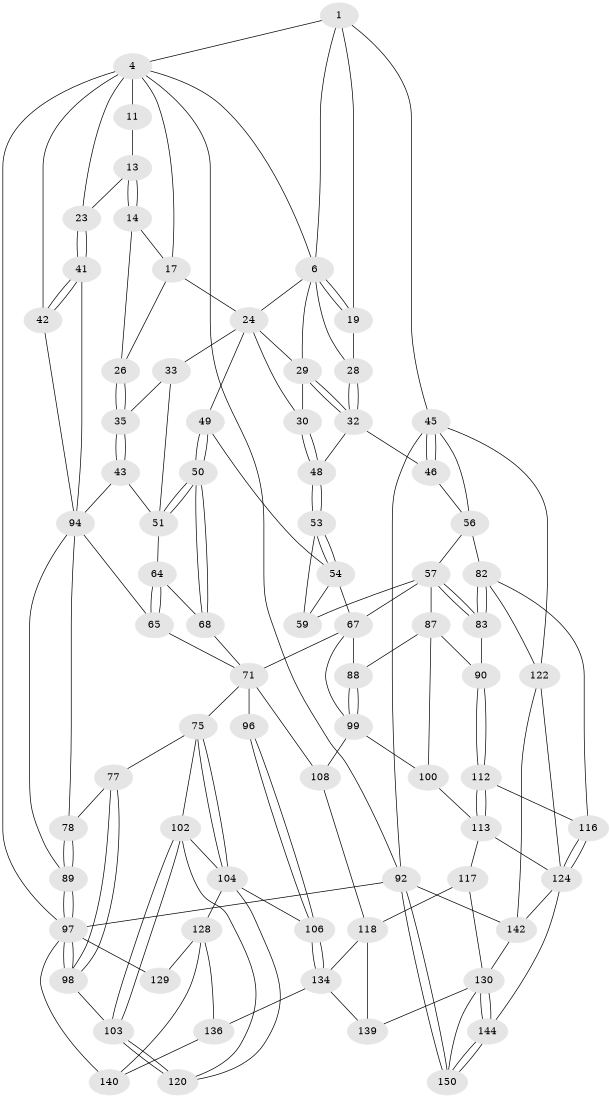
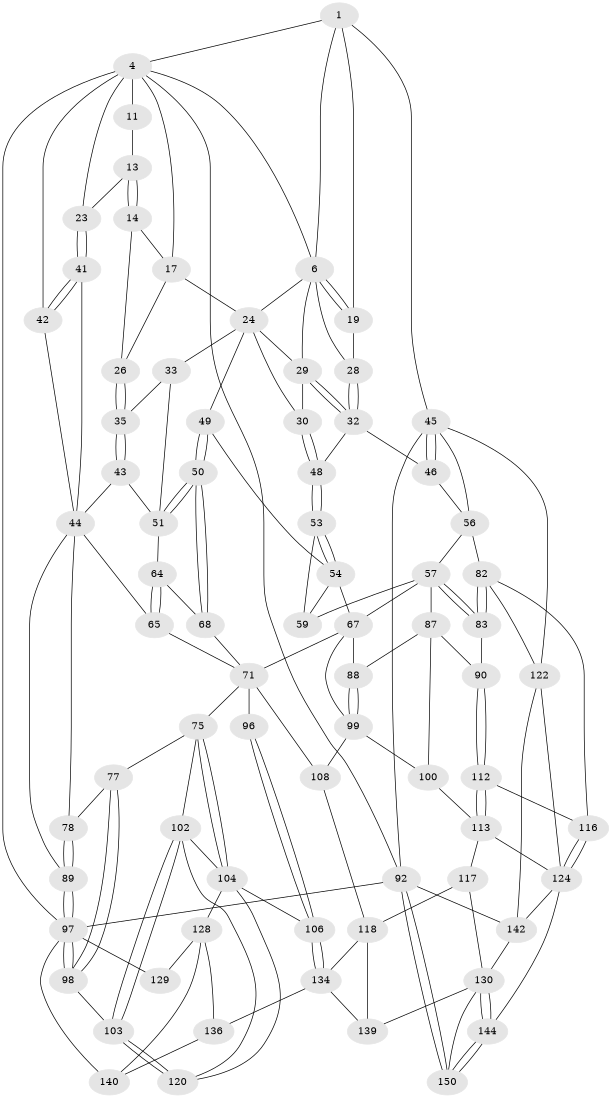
(75, 524) -> (75, 524)
